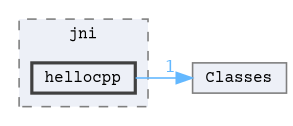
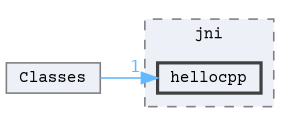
(158, 78) -> (121, 78)
